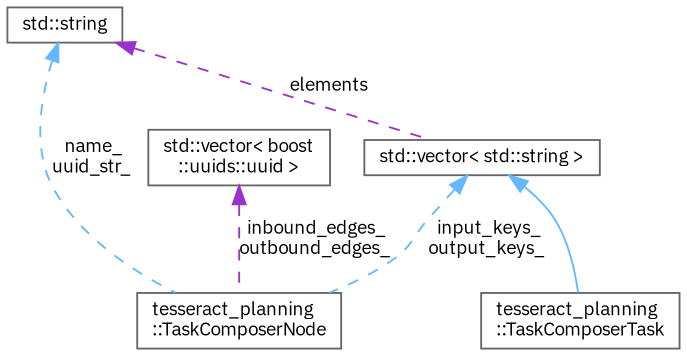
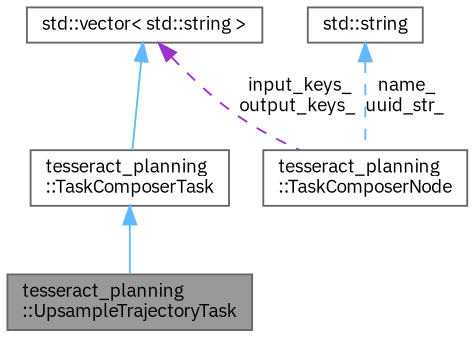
(282, 94) -> none
(239, 158) -> none
(401, 253) -> (230, 111)
none -> (130, 302)
